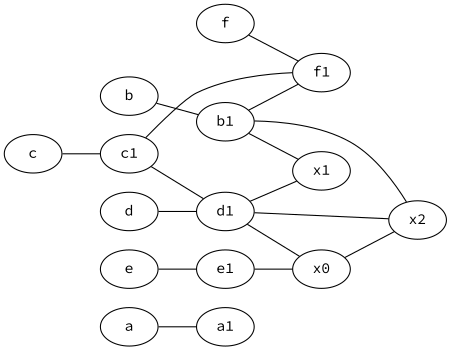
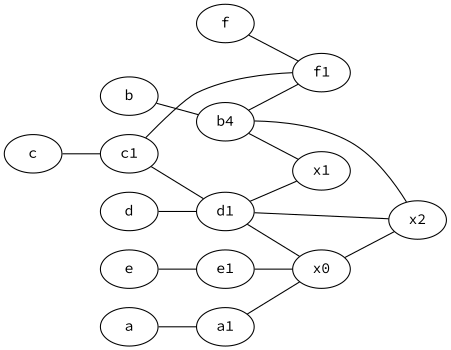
(225, 122) -> (225, 122)
none -> (273, 298)
